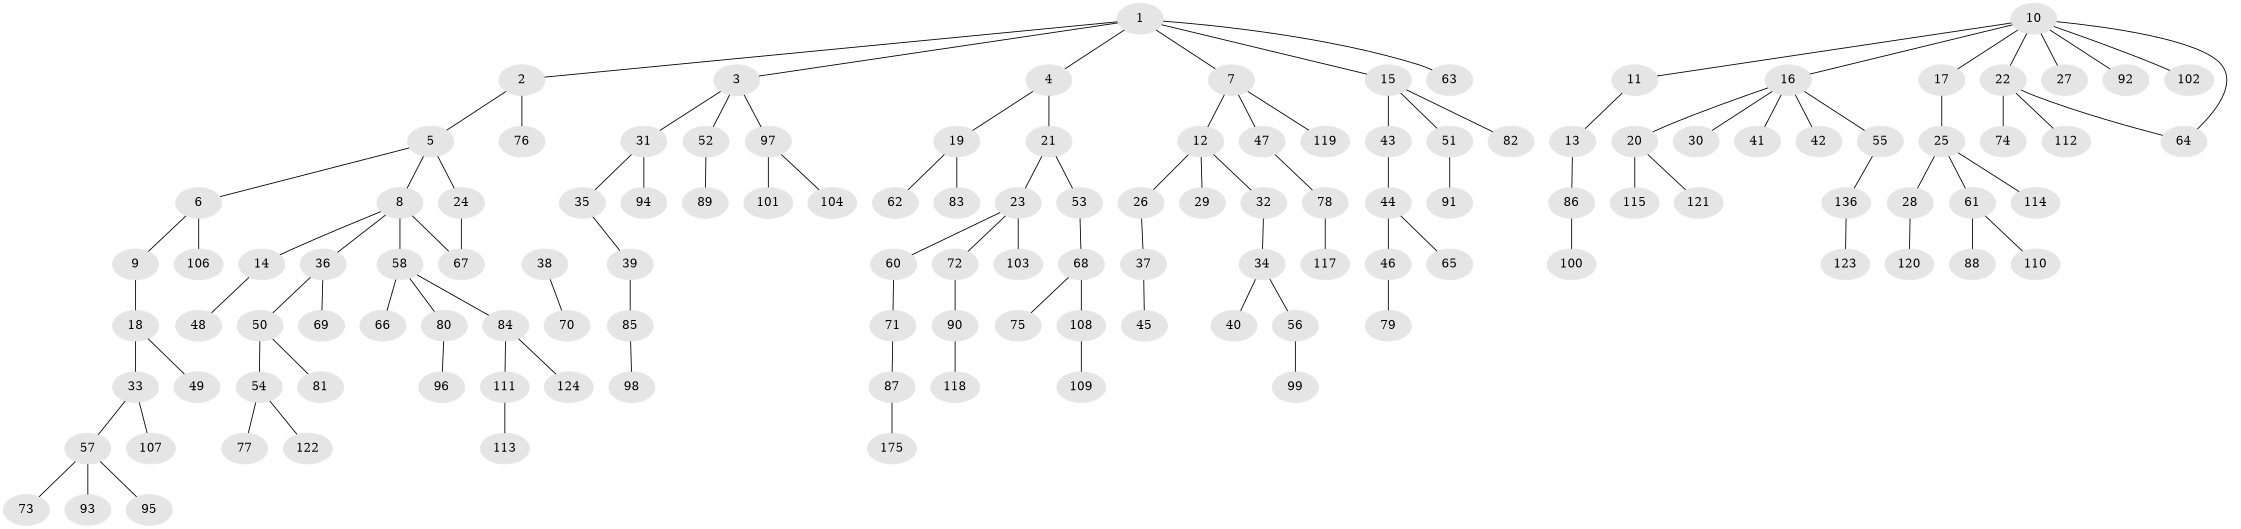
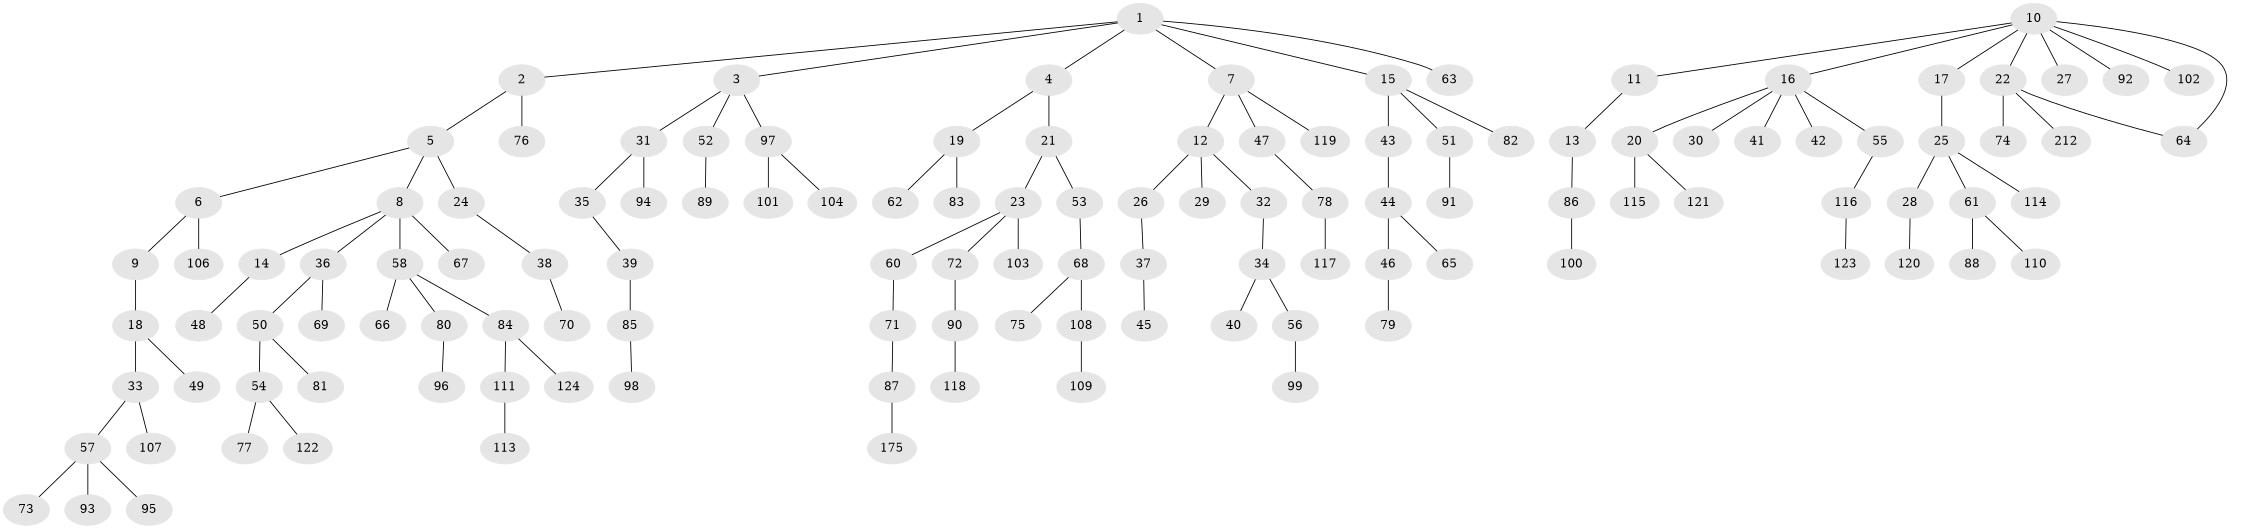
(2066, 142) -> (2066, 142)
(1846, 203) -> (1846, 203)
(461, 234) -> (503, 234)
